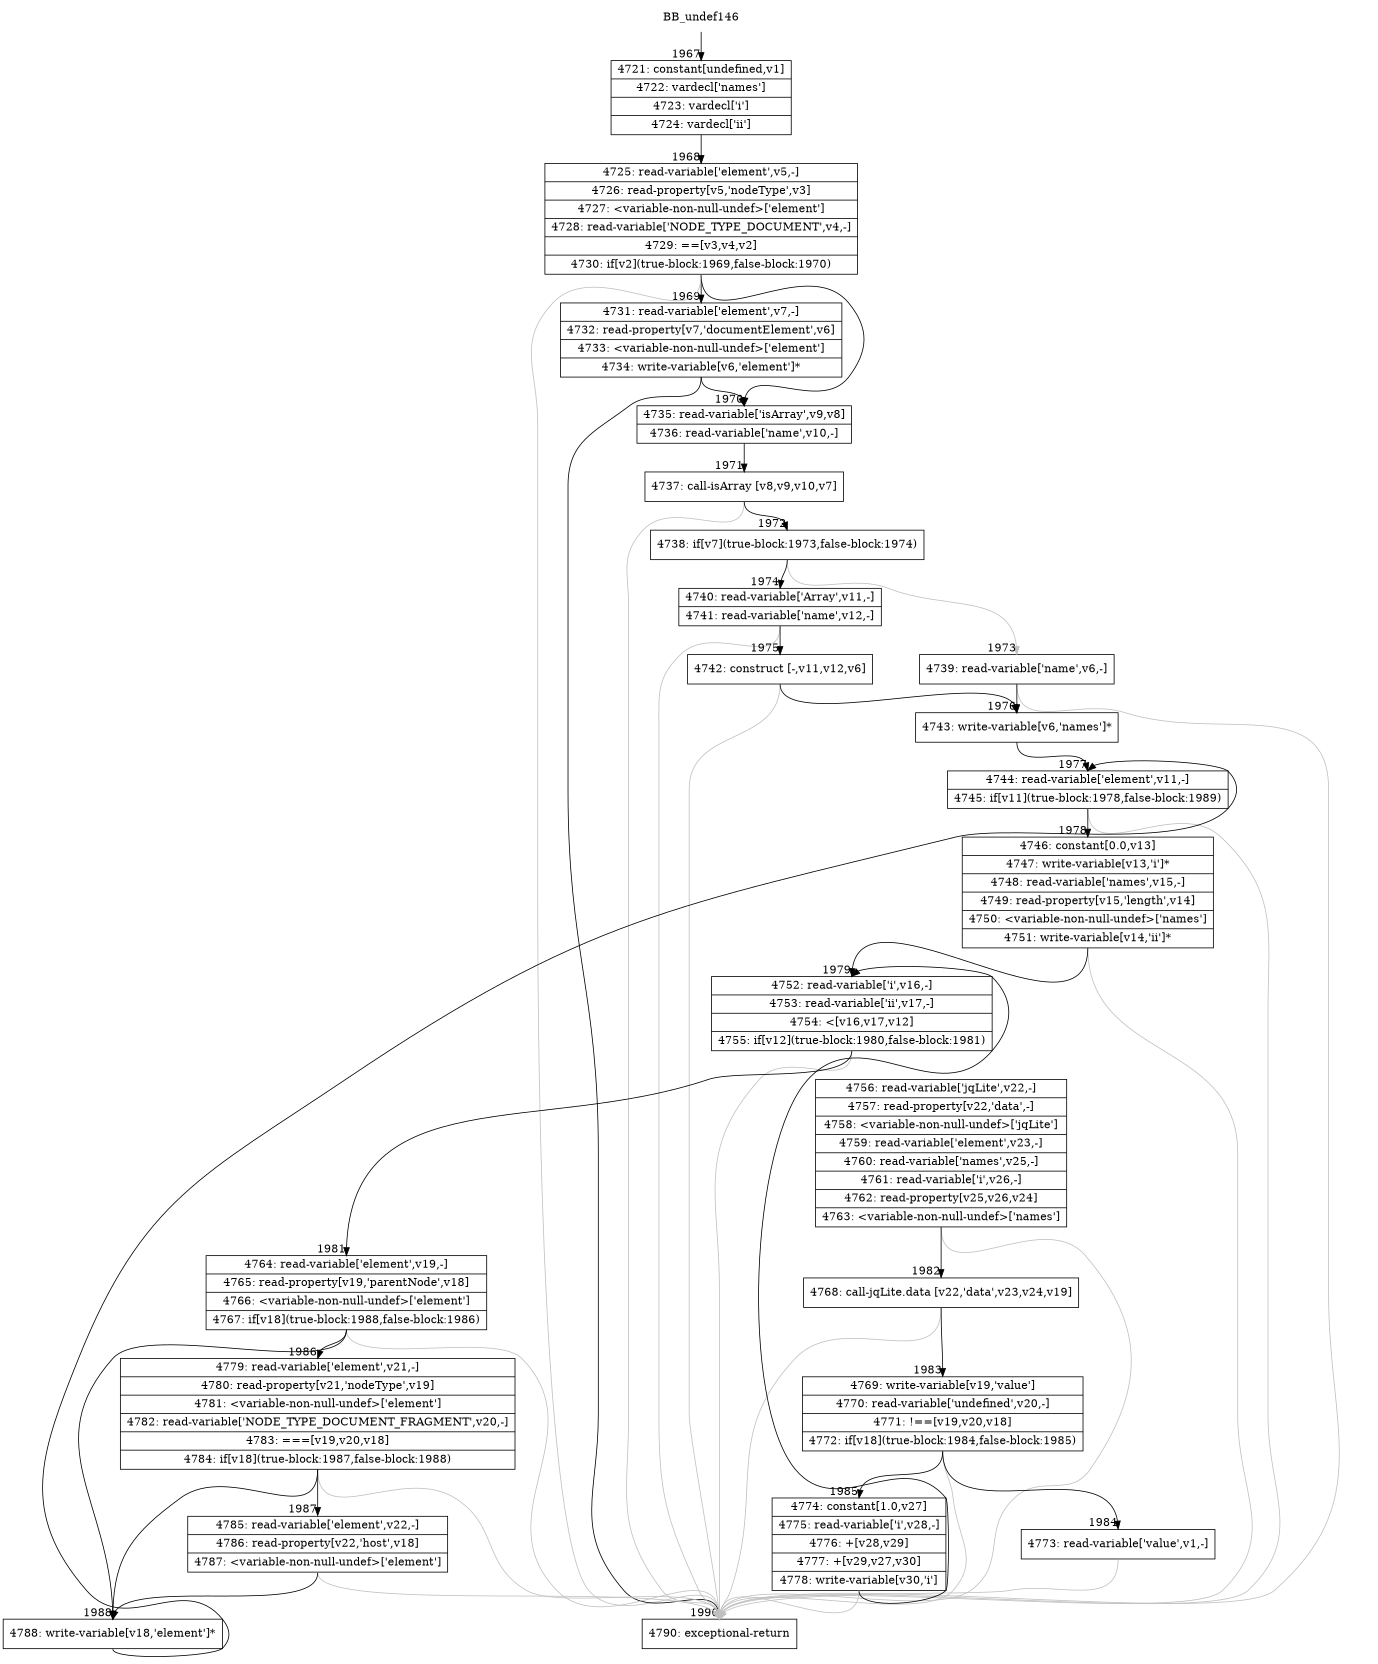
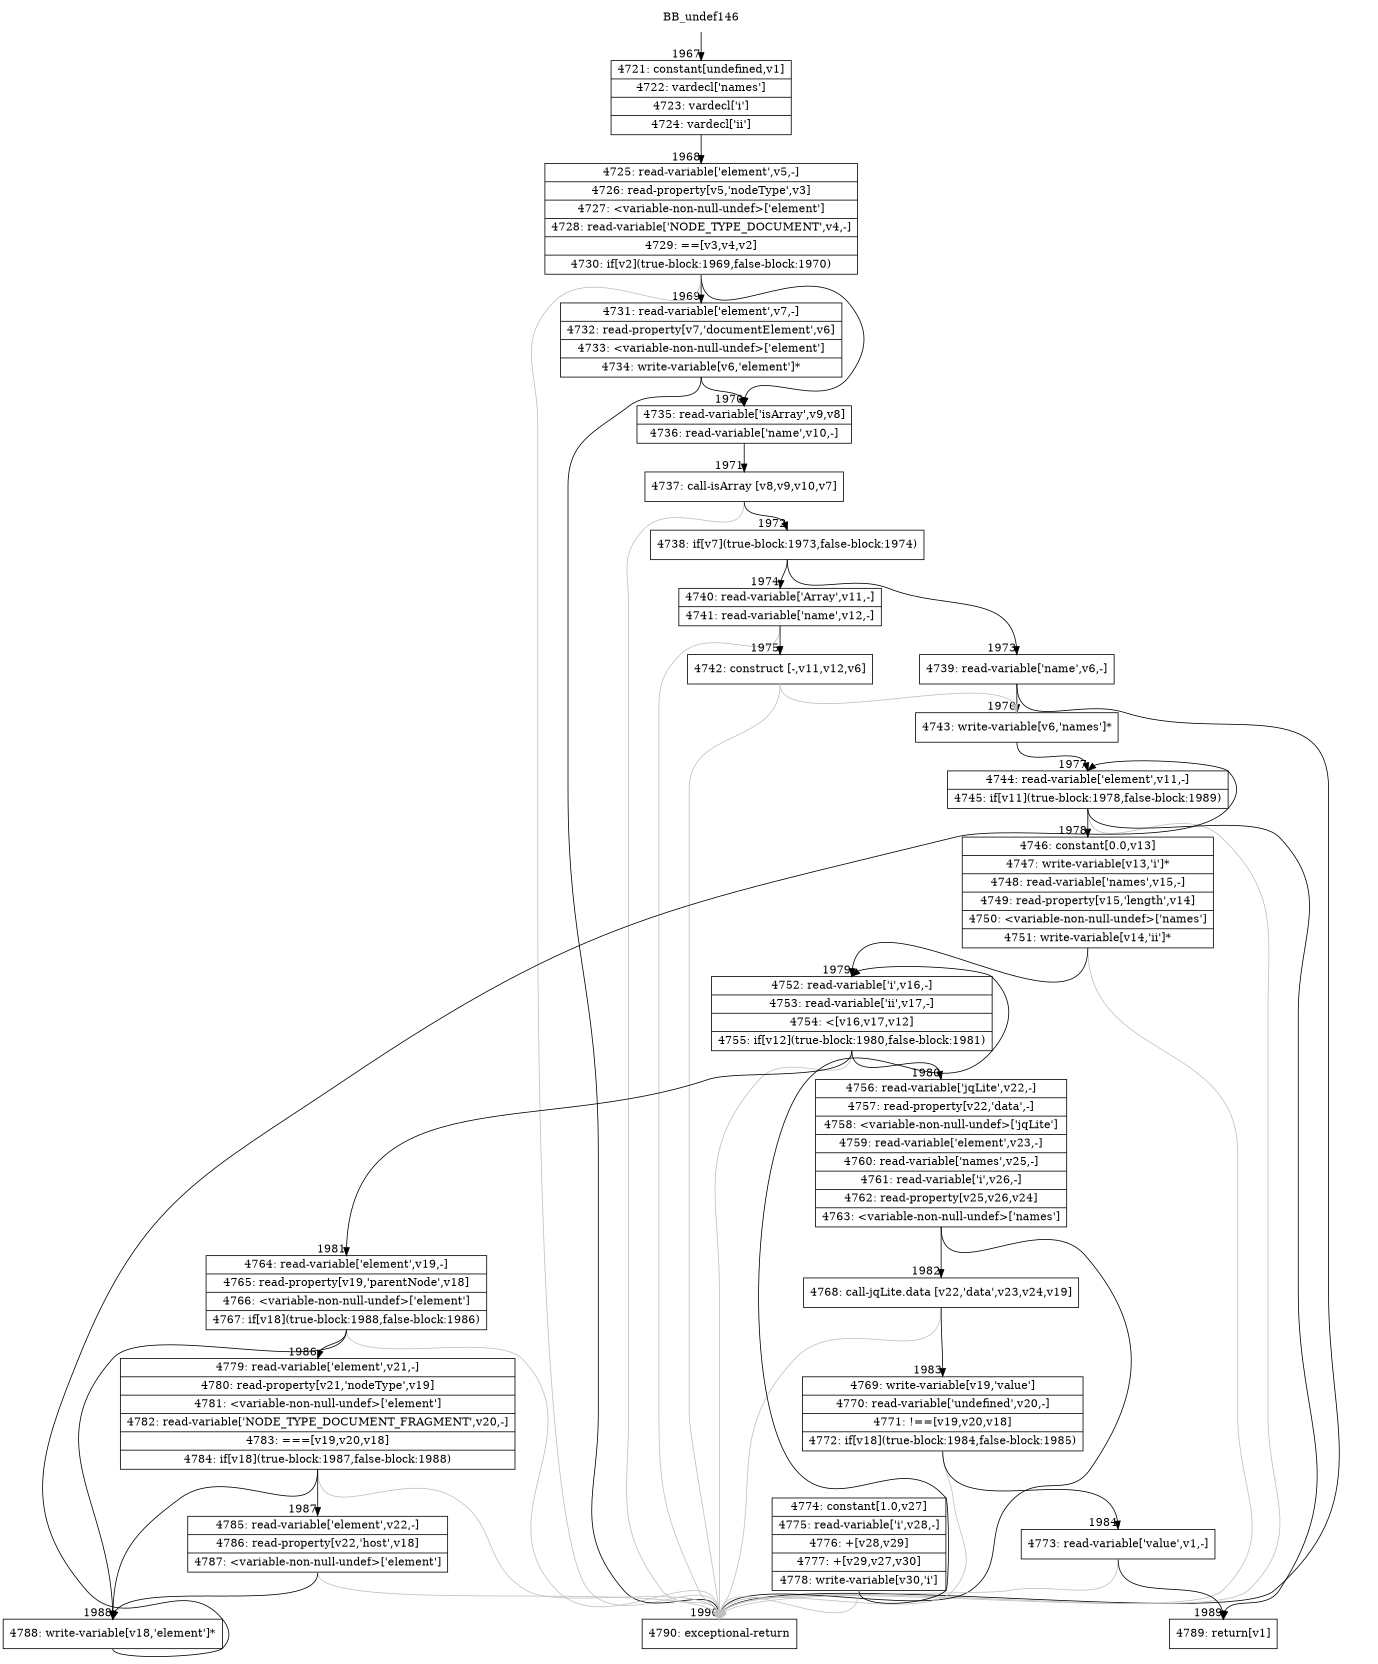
(904, 593) -> (904, 593)
(895, 699) -> (895, 699)
none -> (882, 1067)
(1329, 1294) -> (1329, 1294)
(912, 1474) -> none
(1073, 1483) -> (1073, 1483)
none -> (1223, 1634)
